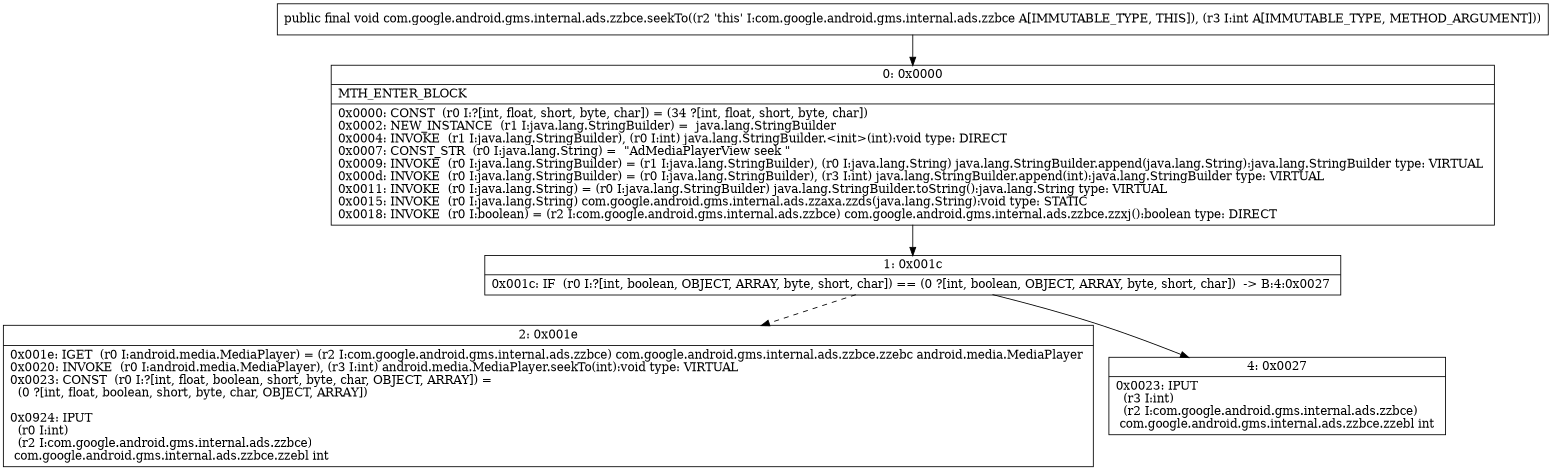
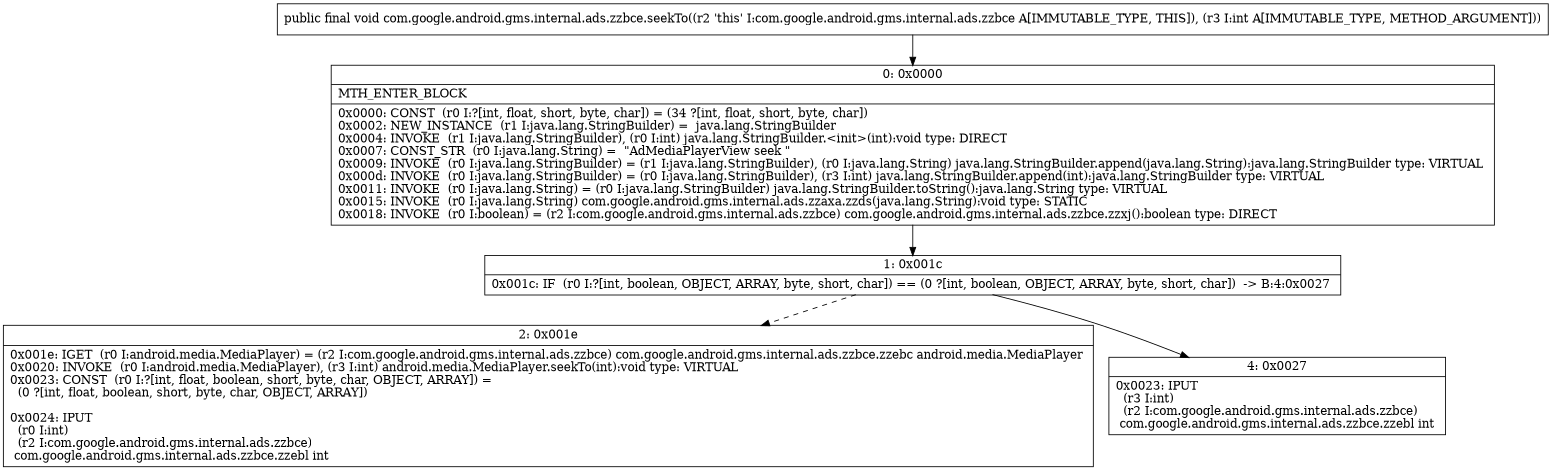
(55, 418) -> (55, 418)
